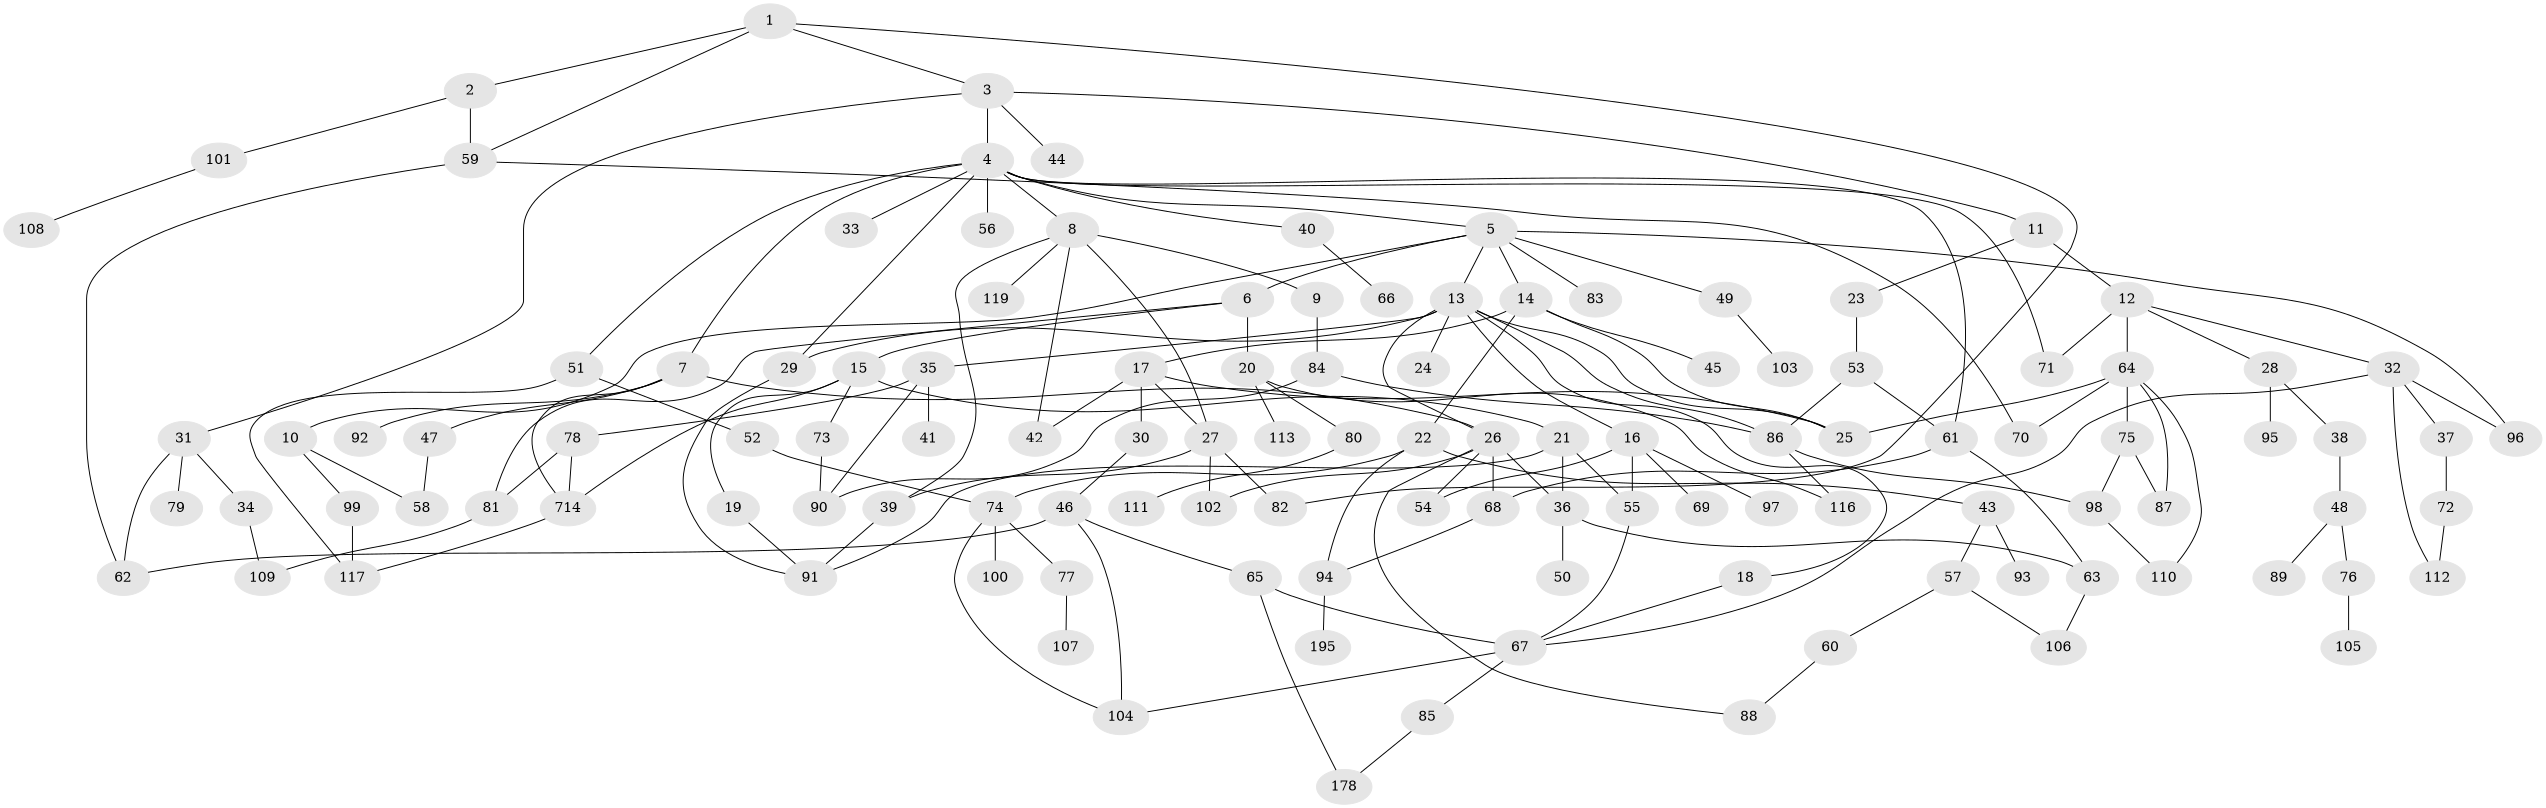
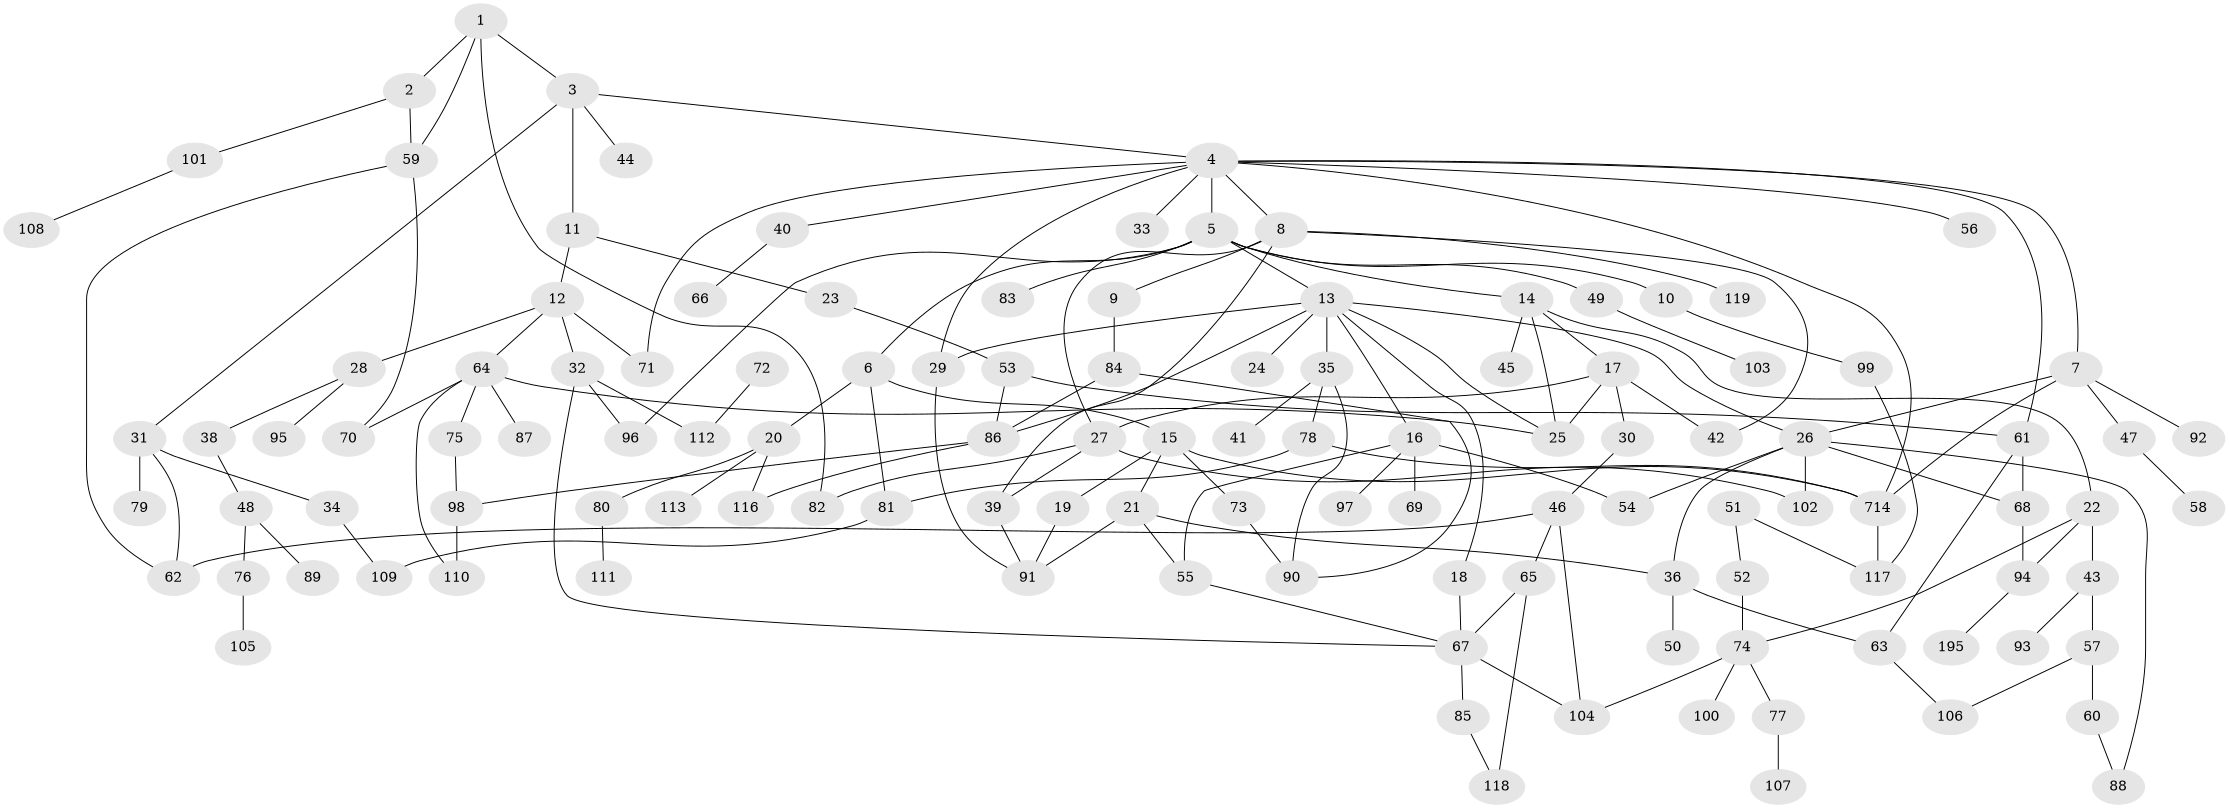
(757, 221) -> (1656, 232)
(2446, 439) -> none
(356, 474) -> none
(2146, 474) -> none
(1344, 787) -> (1497, 787)
